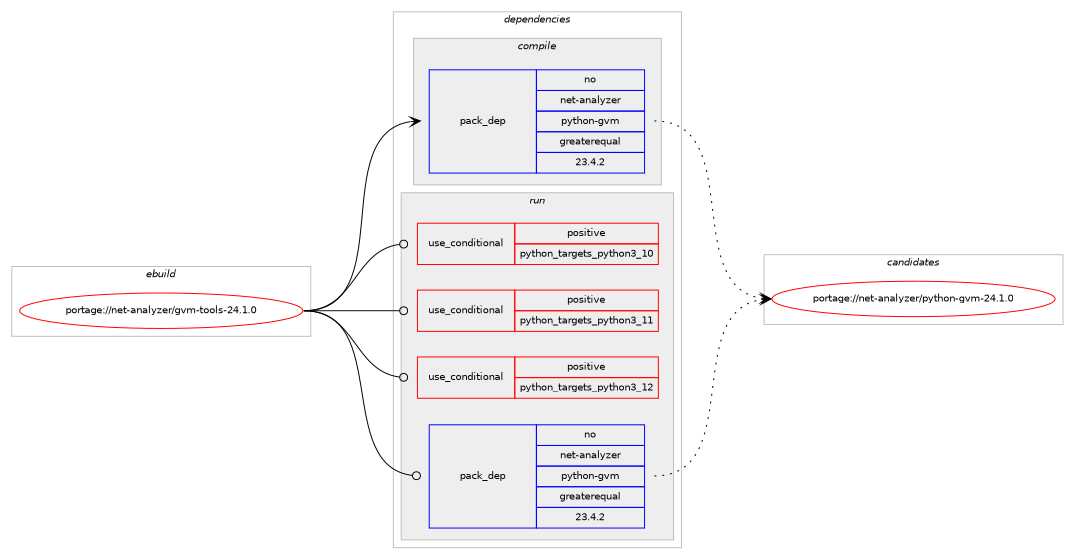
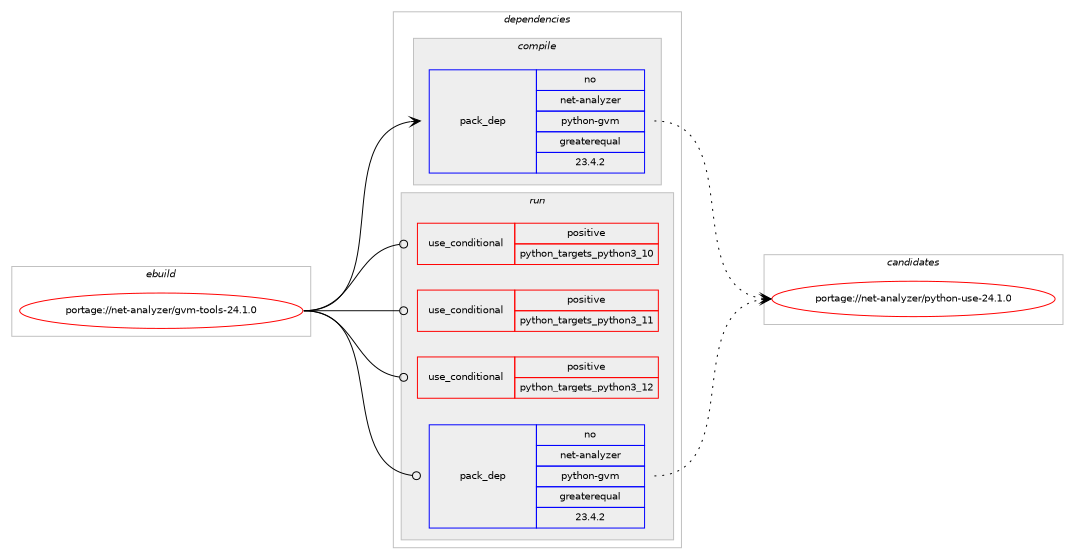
(914, 299) -> (914, 299)
